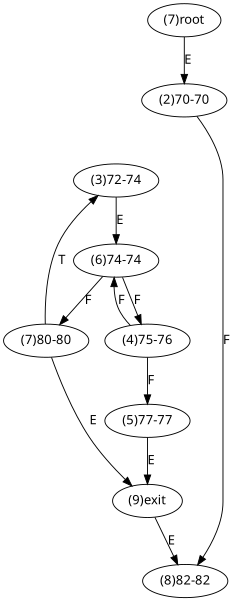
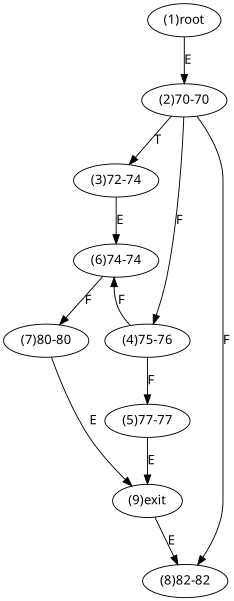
(184, 20) -> (184, 20)
(53, 257) -> (153, 137)
(130, 297) -> (176, 217)
